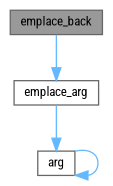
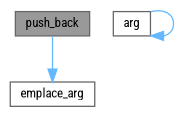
(56, 22) -> (53, 24)
(56, 122) -> none
